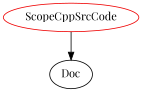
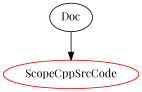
(71, 42) -> (71, 42)
